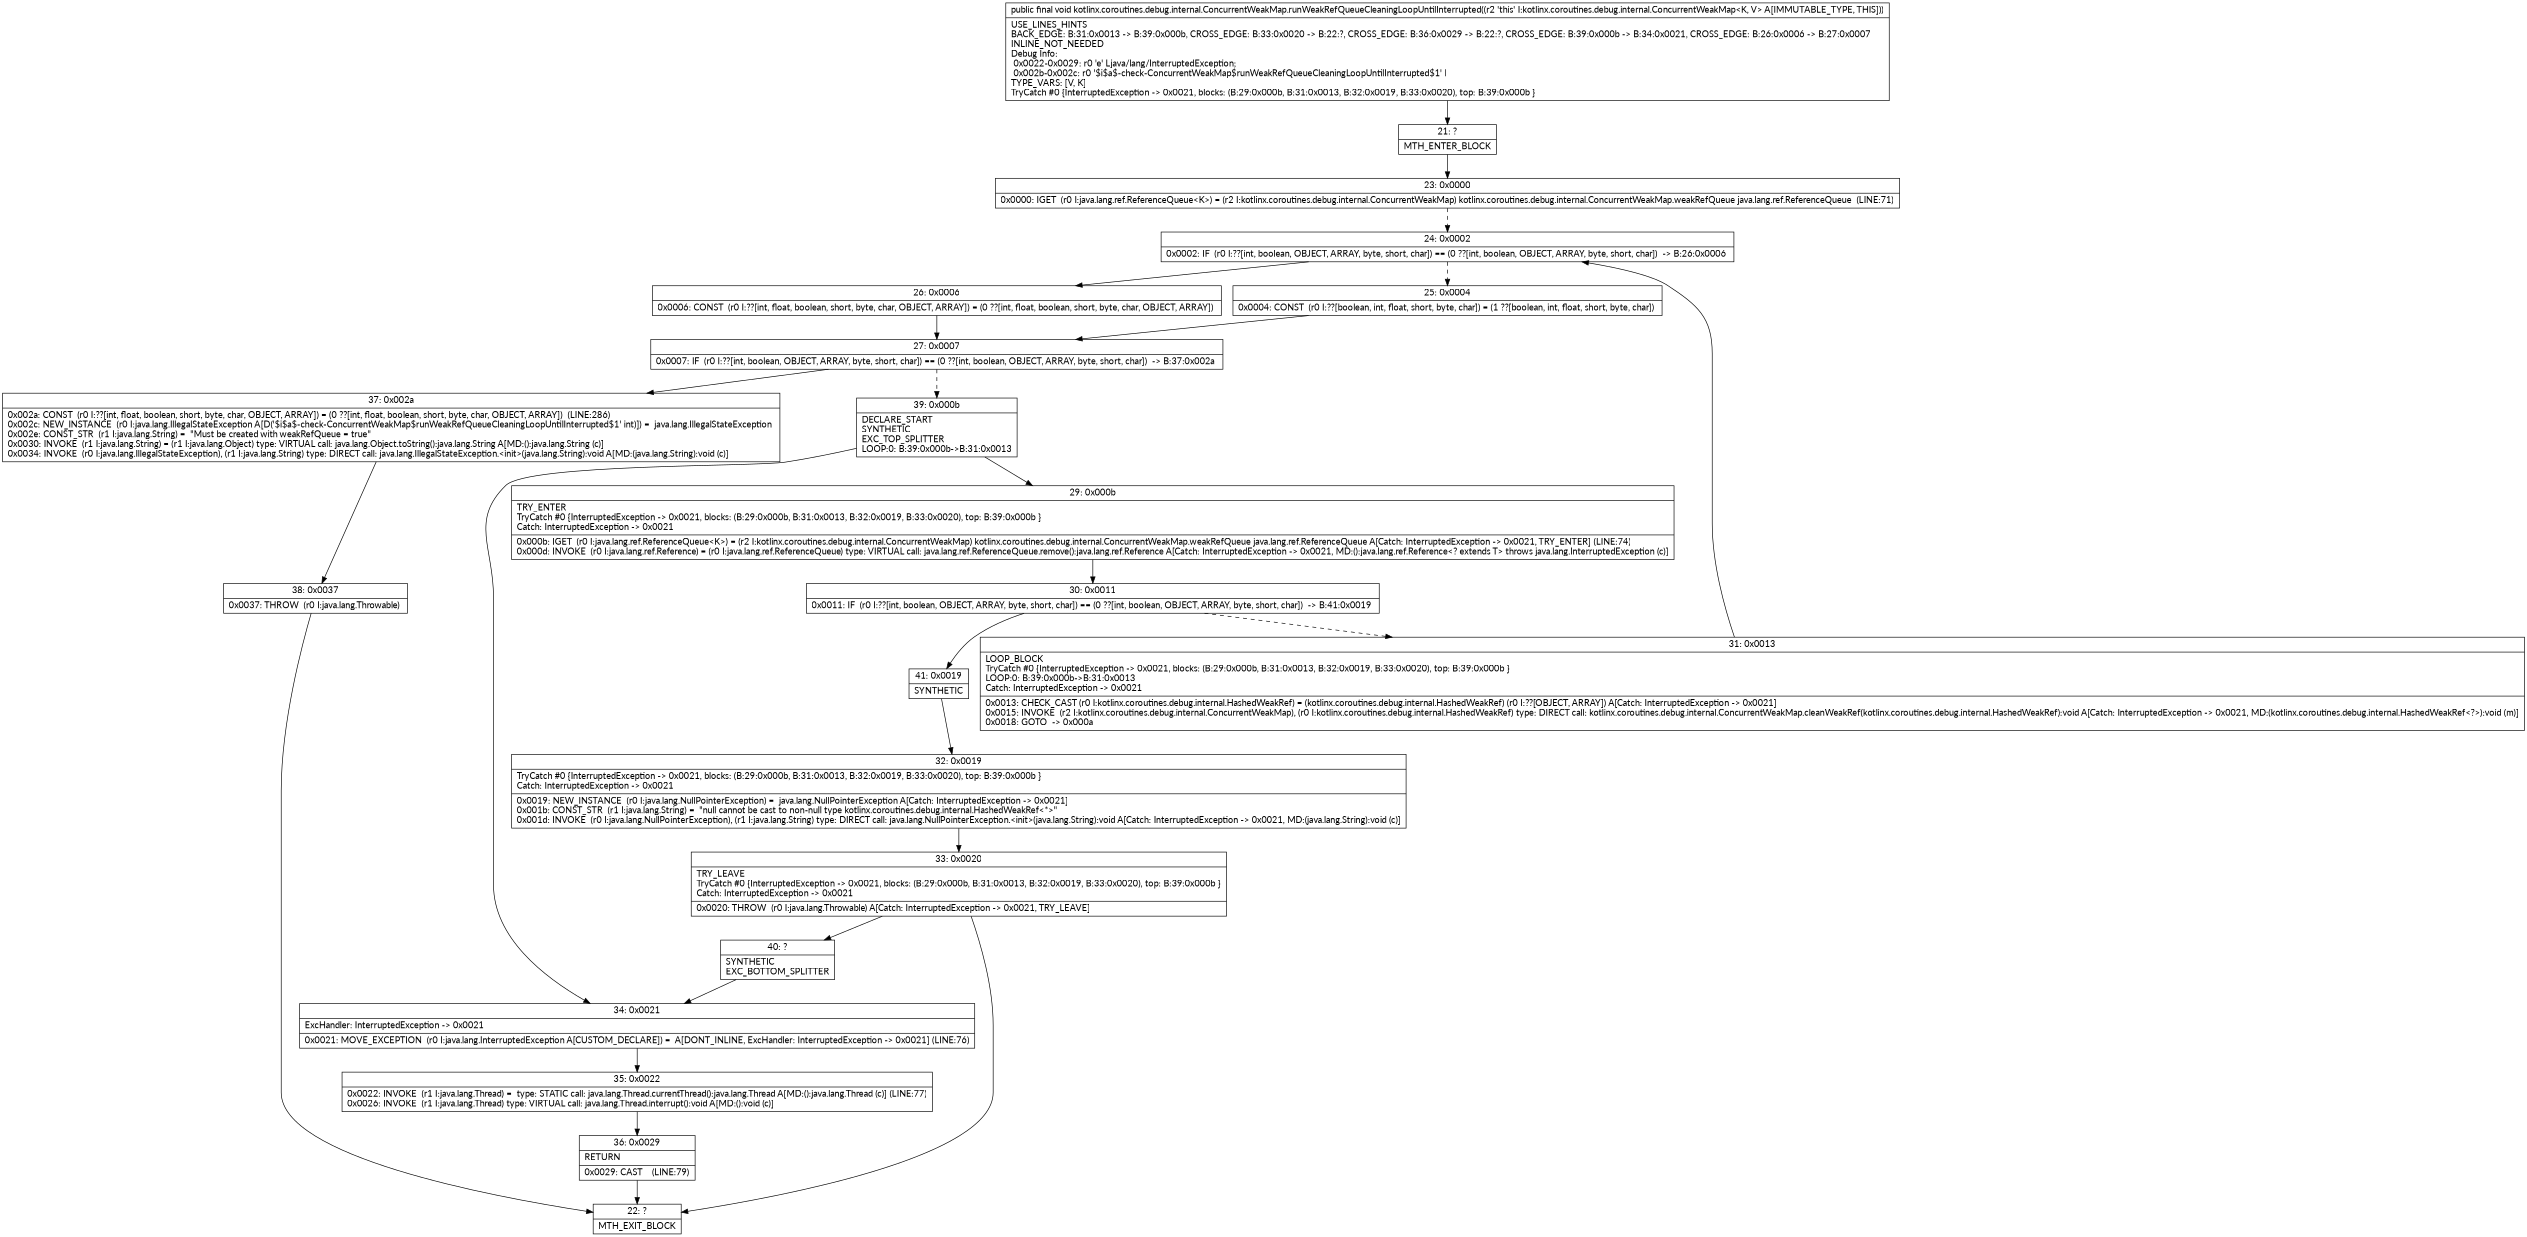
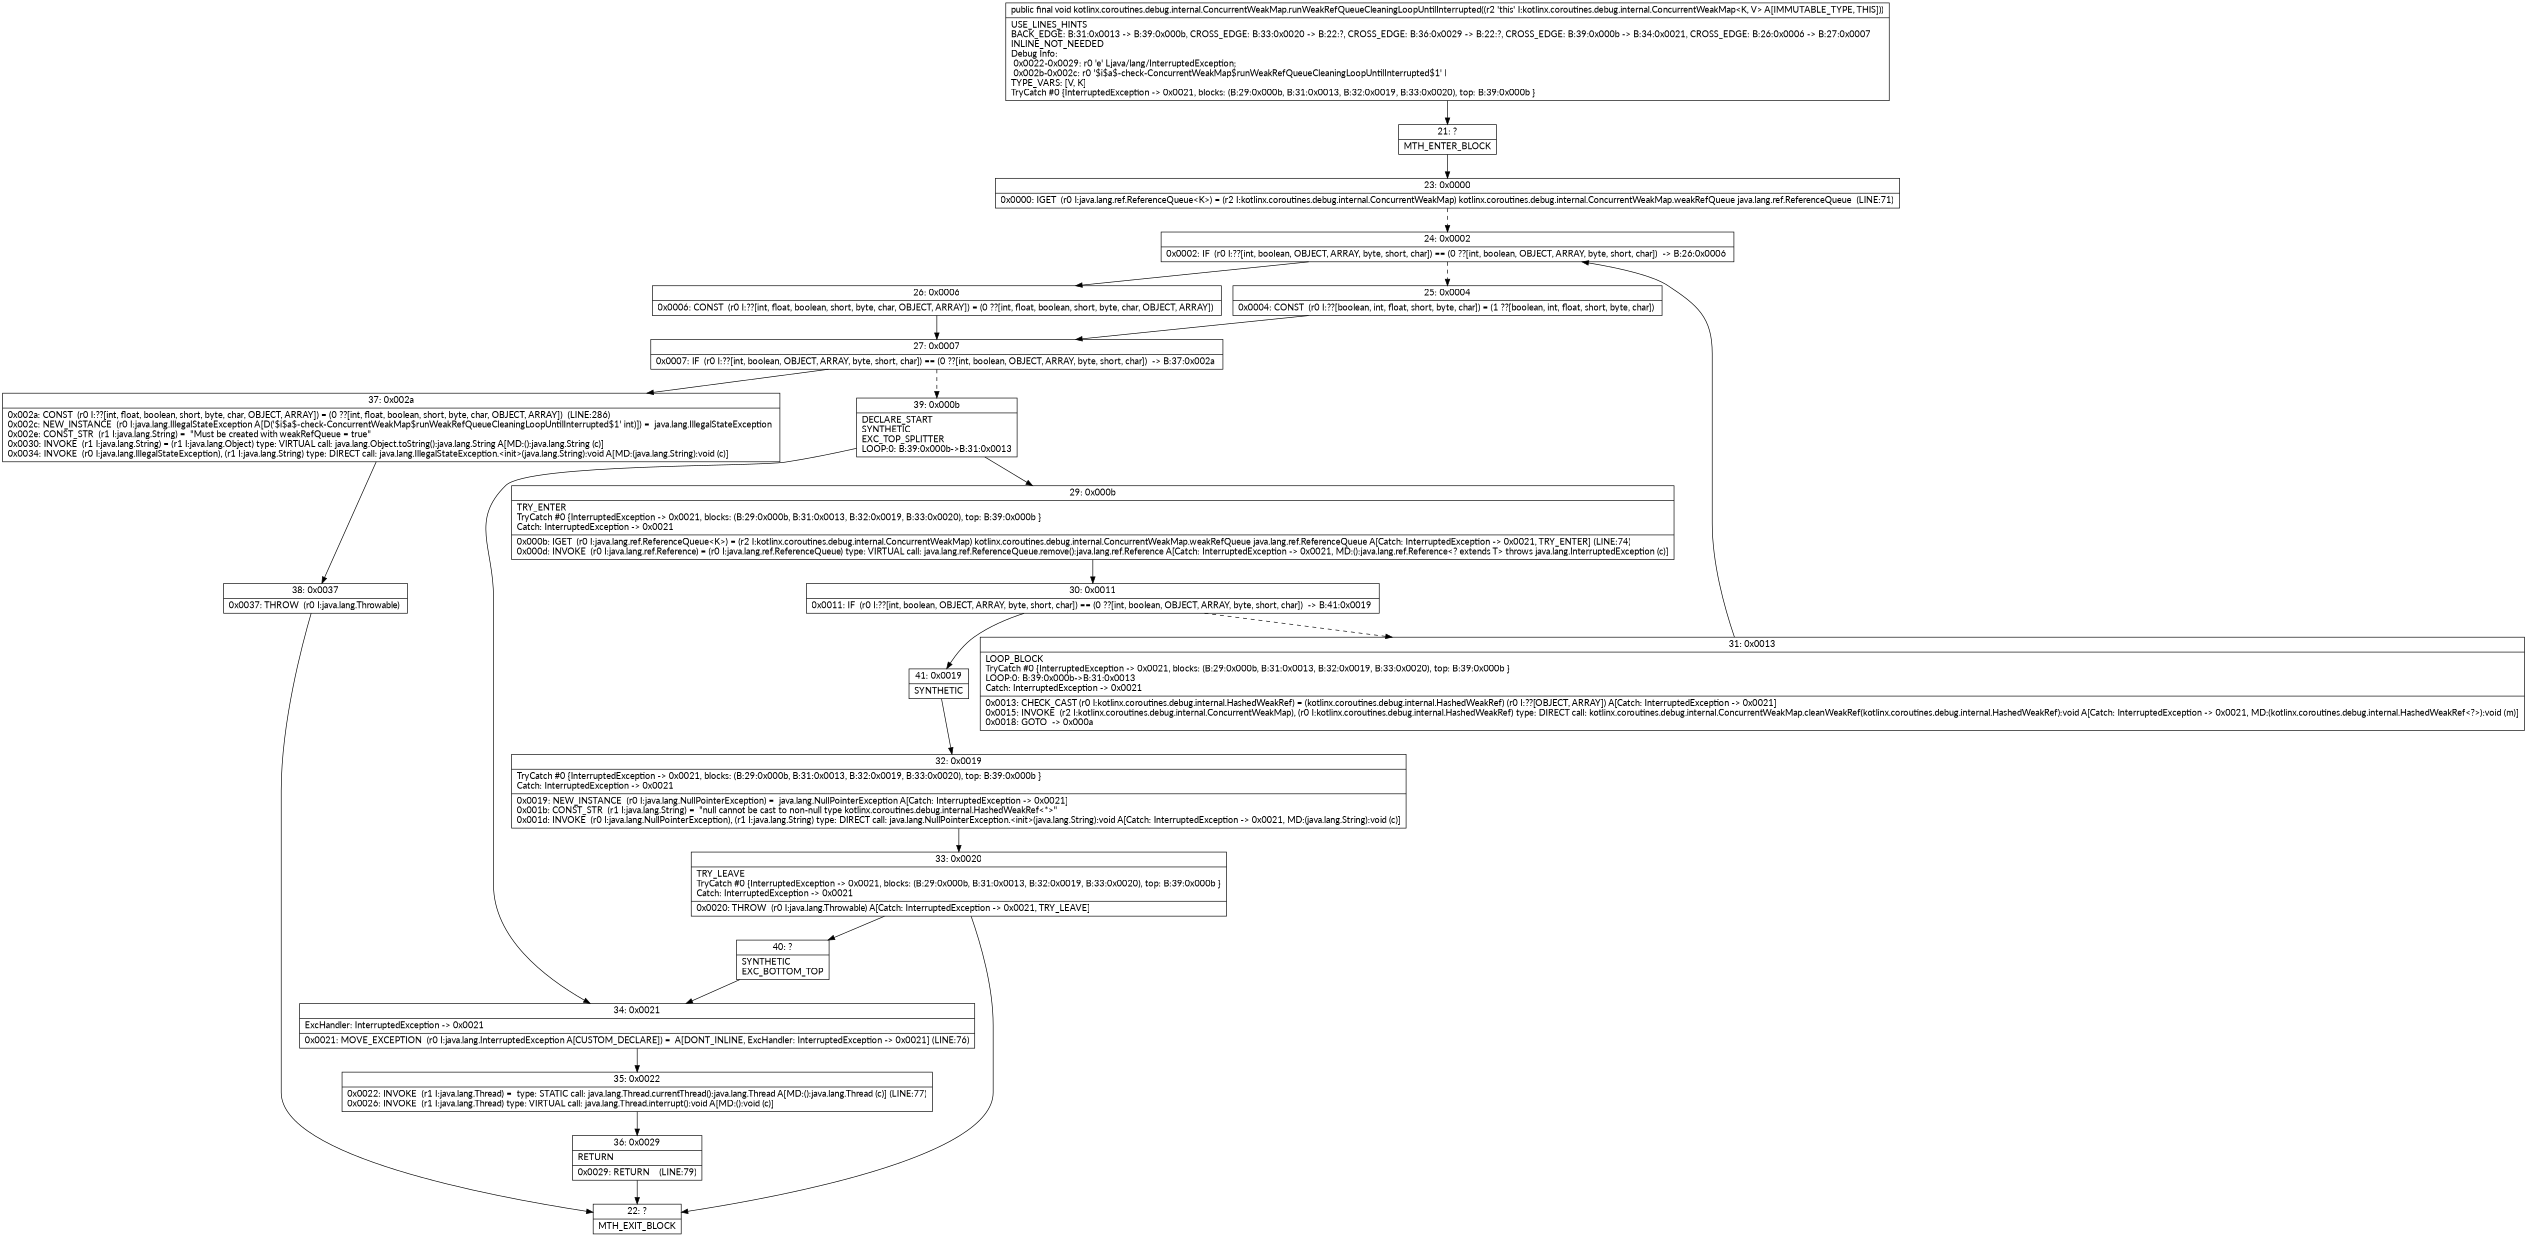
(778, 972) -> (783, 972)
(637, 1172) -> (637, 1172)
